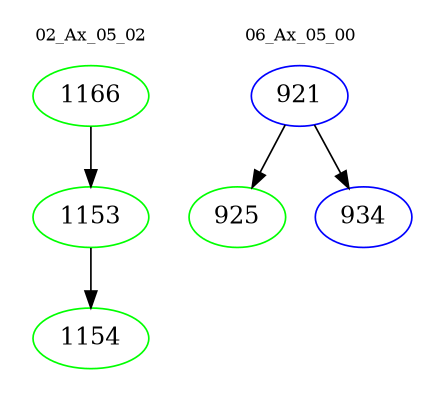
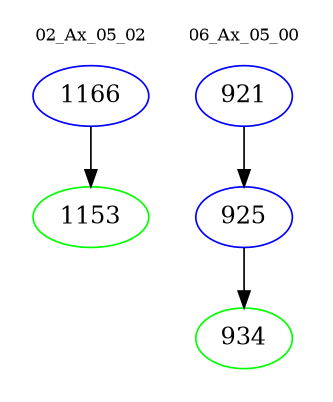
(91, 96) -> (91, 96)
(328, 149) -> (244, 269)
(237, 217) -> (244, 217)
(364, 217) -> (244, 338)
(91, 338) -> none
